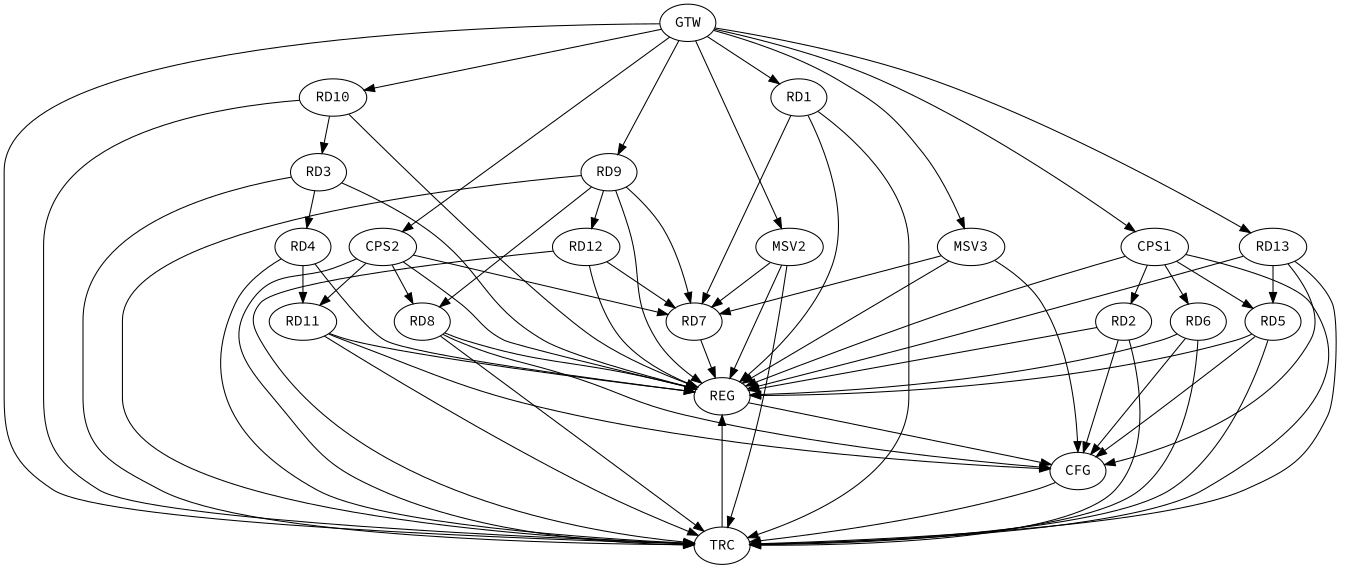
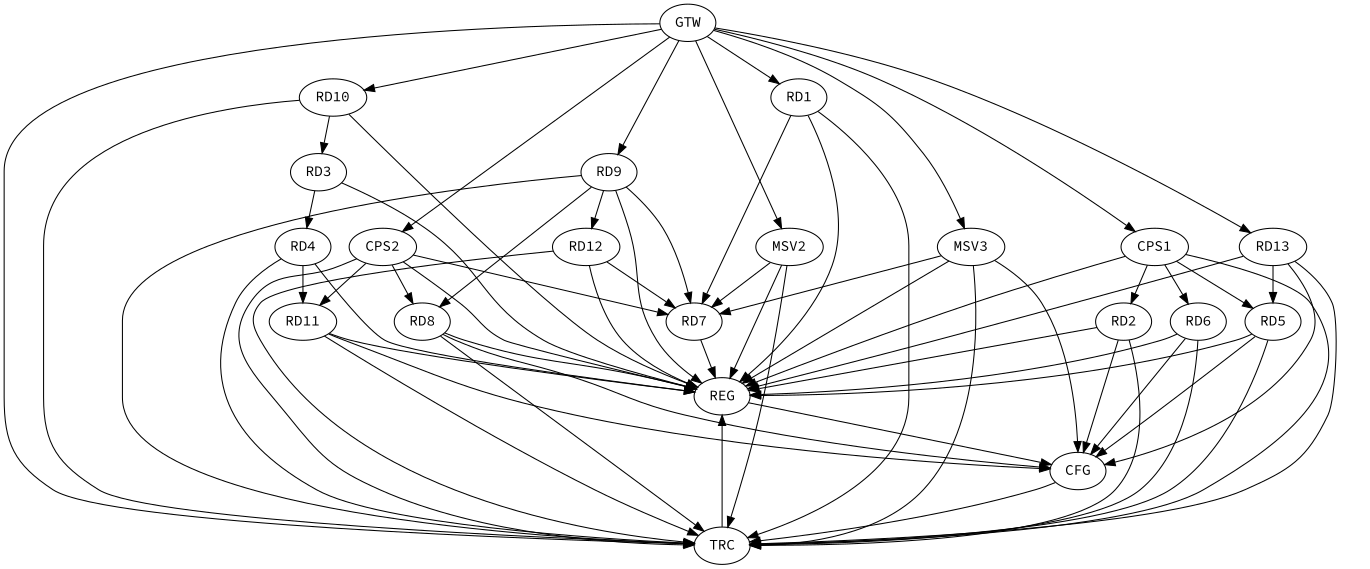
(184, 499) -> (935, 474)
